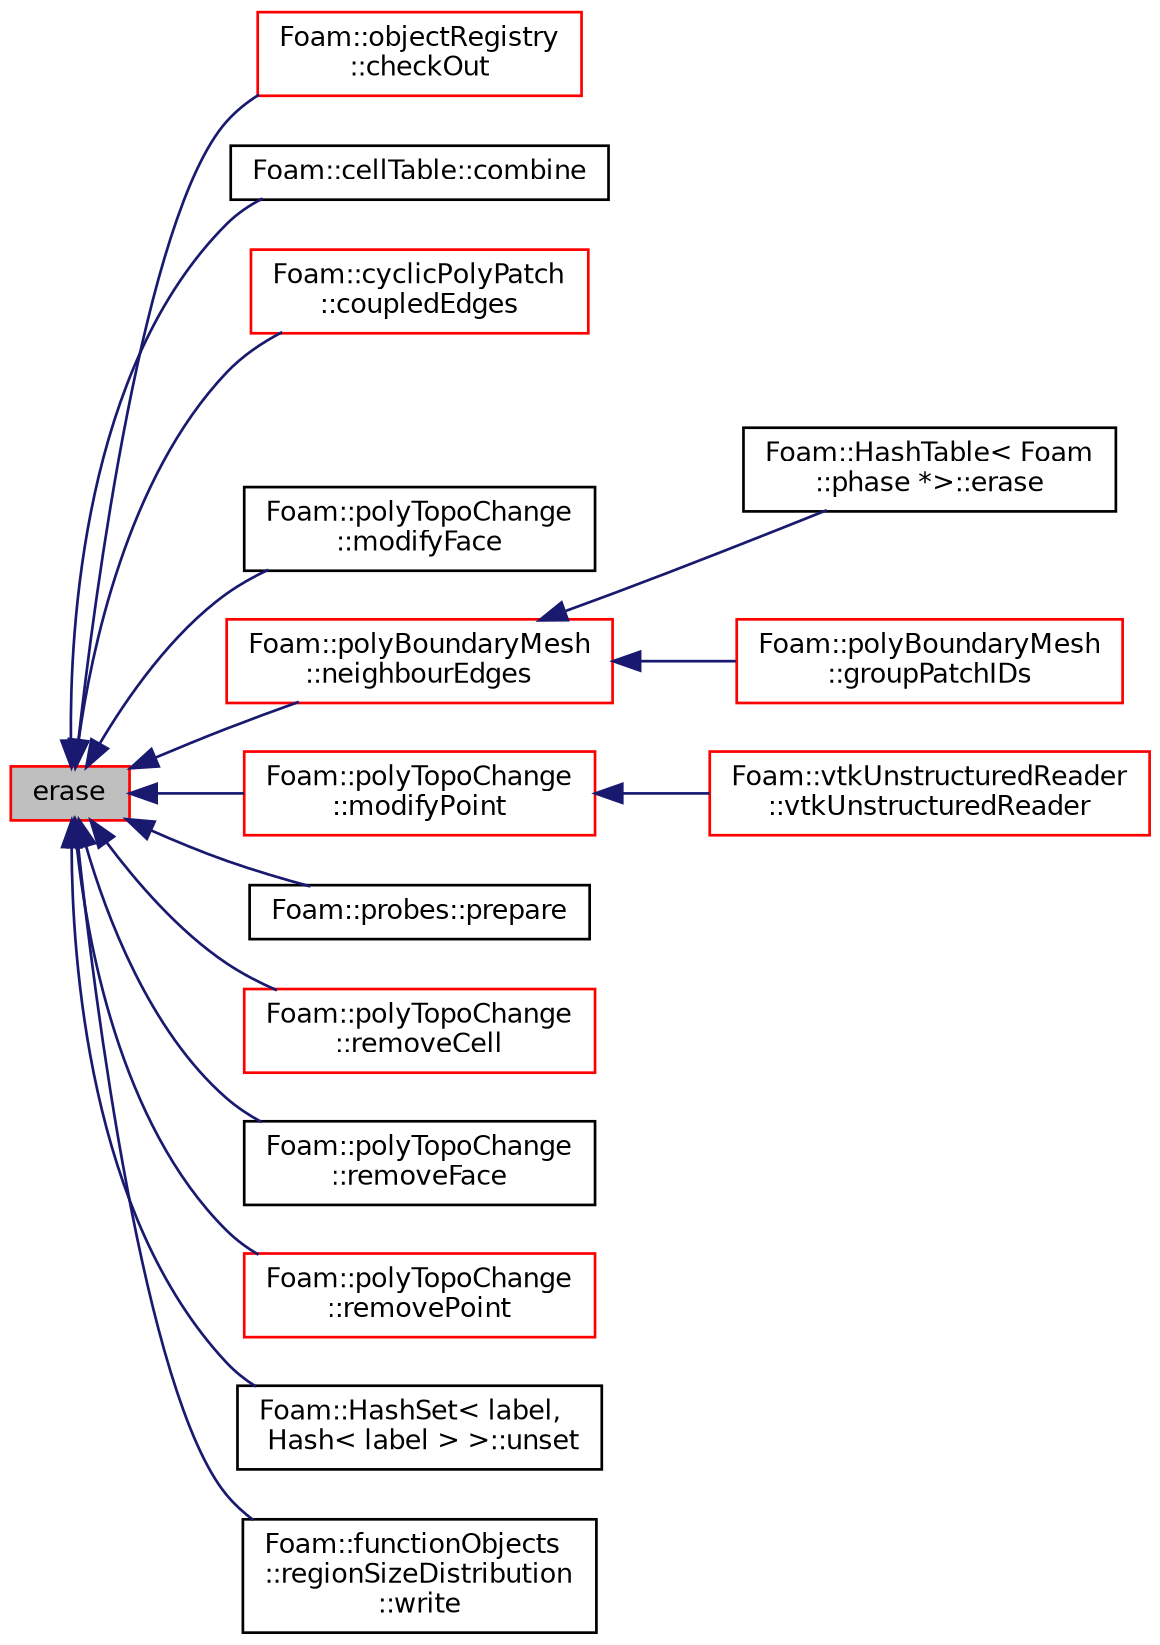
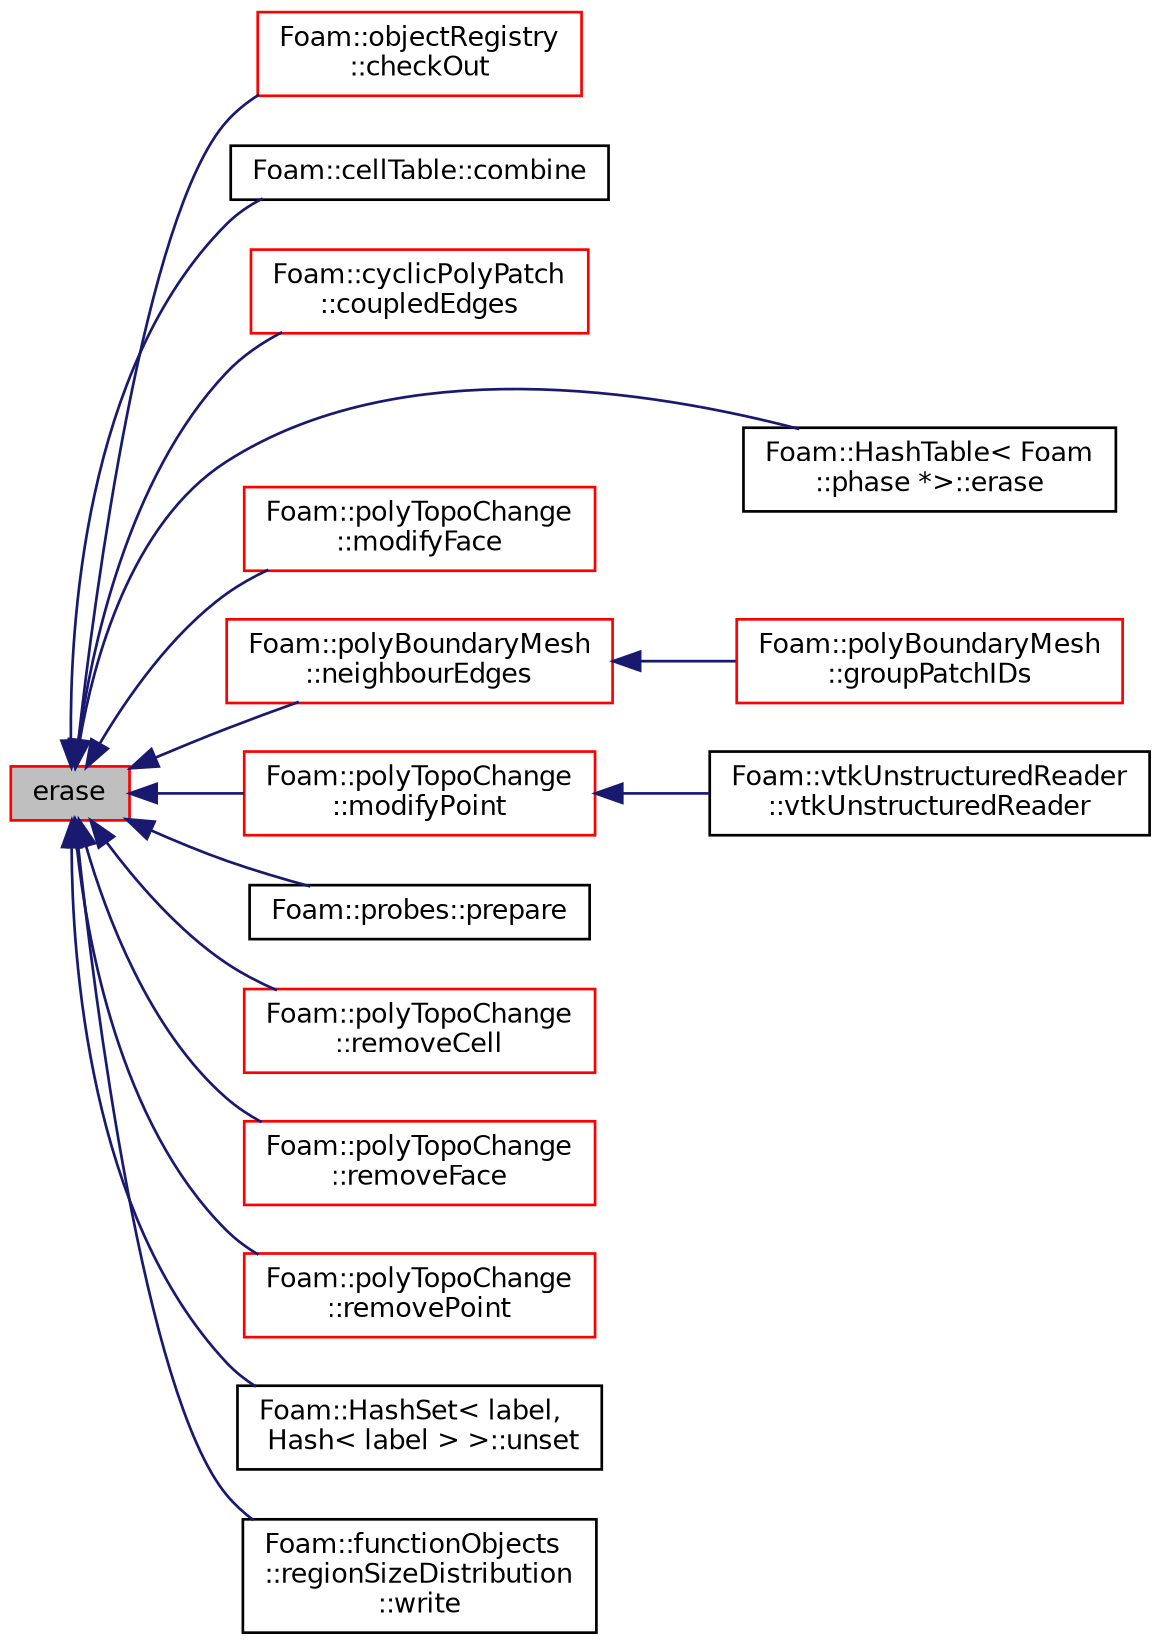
(420, 529) -> (420, 529)
(697, 562) -> (348, 410)
(930, 793) -> (930, 793)
(420, 1163) -> (420, 1163)
